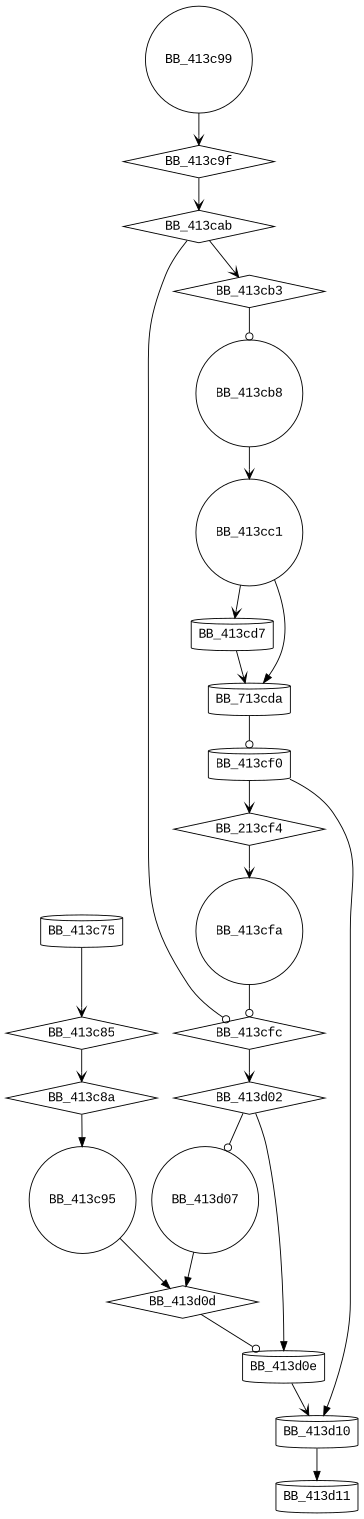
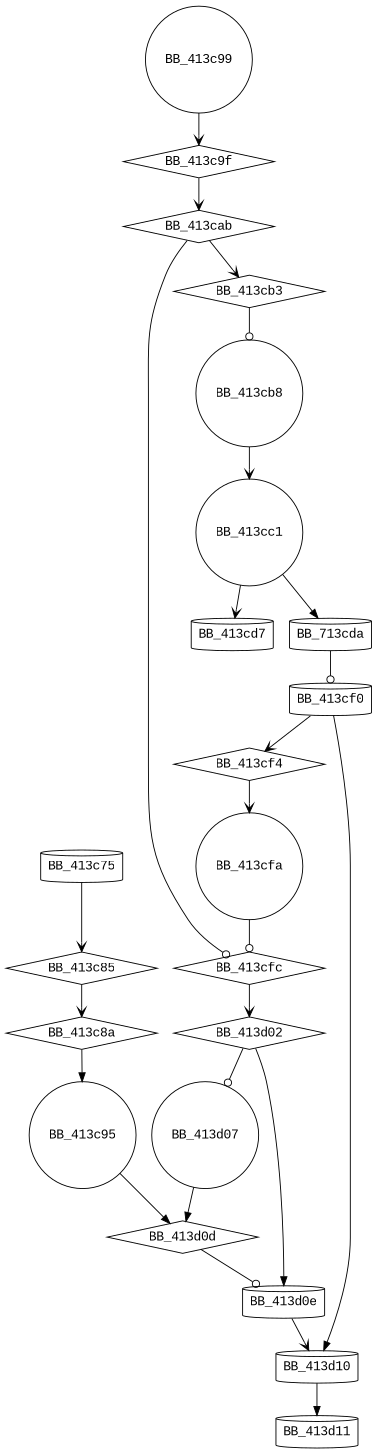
(240, 663) -> none
(249, 829) -> (249, 764)
